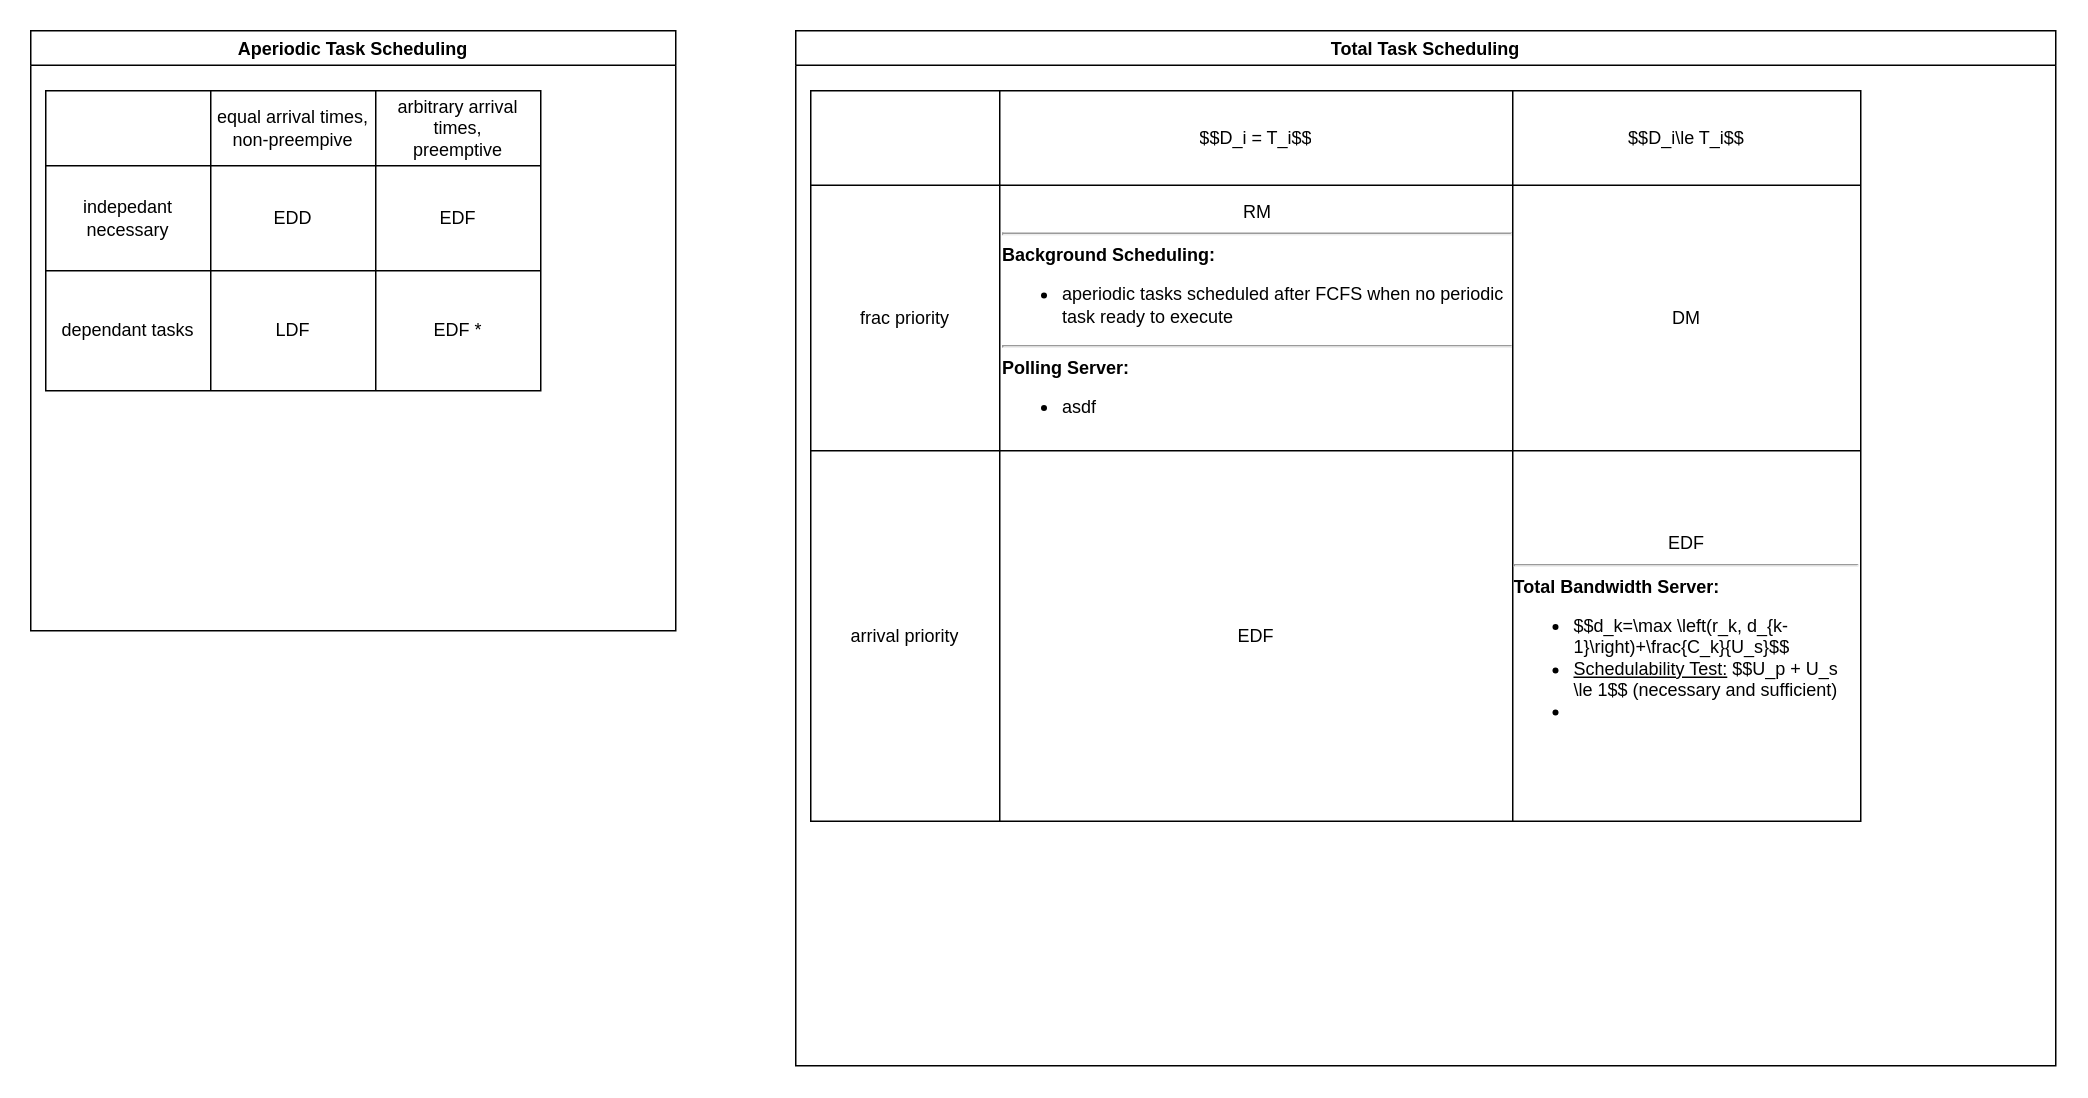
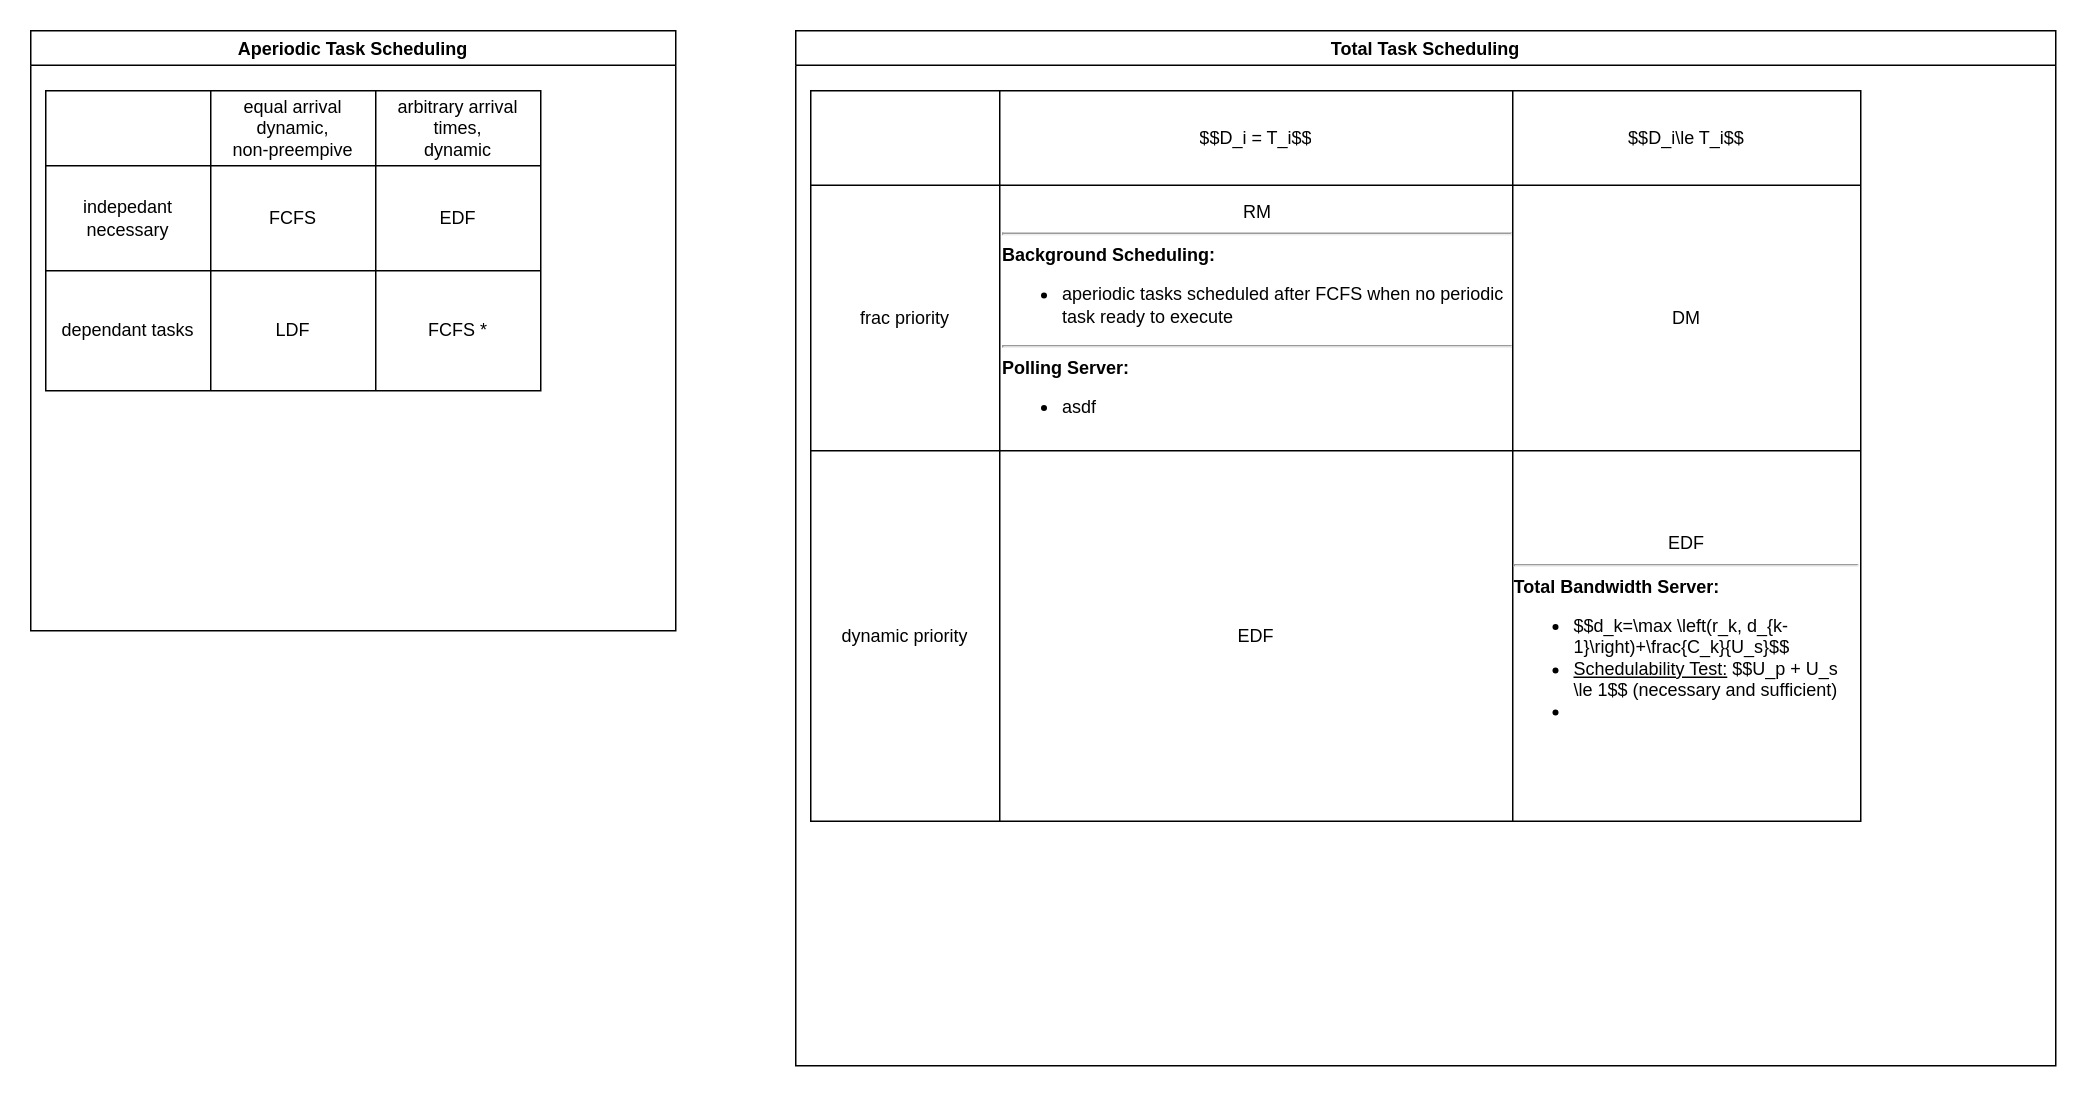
(293, 128) -> (293, 128)
(458, 128) -> (458, 128)
(293, 218) -> (293, 218)
(458, 331) -> (458, 331)
(905, 637) -> (905, 637)
